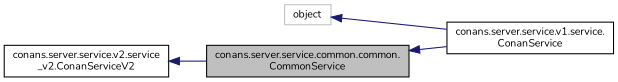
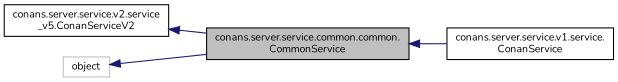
(394, 24) -> (163, 59)
(86, 61) -> (86, 21)
